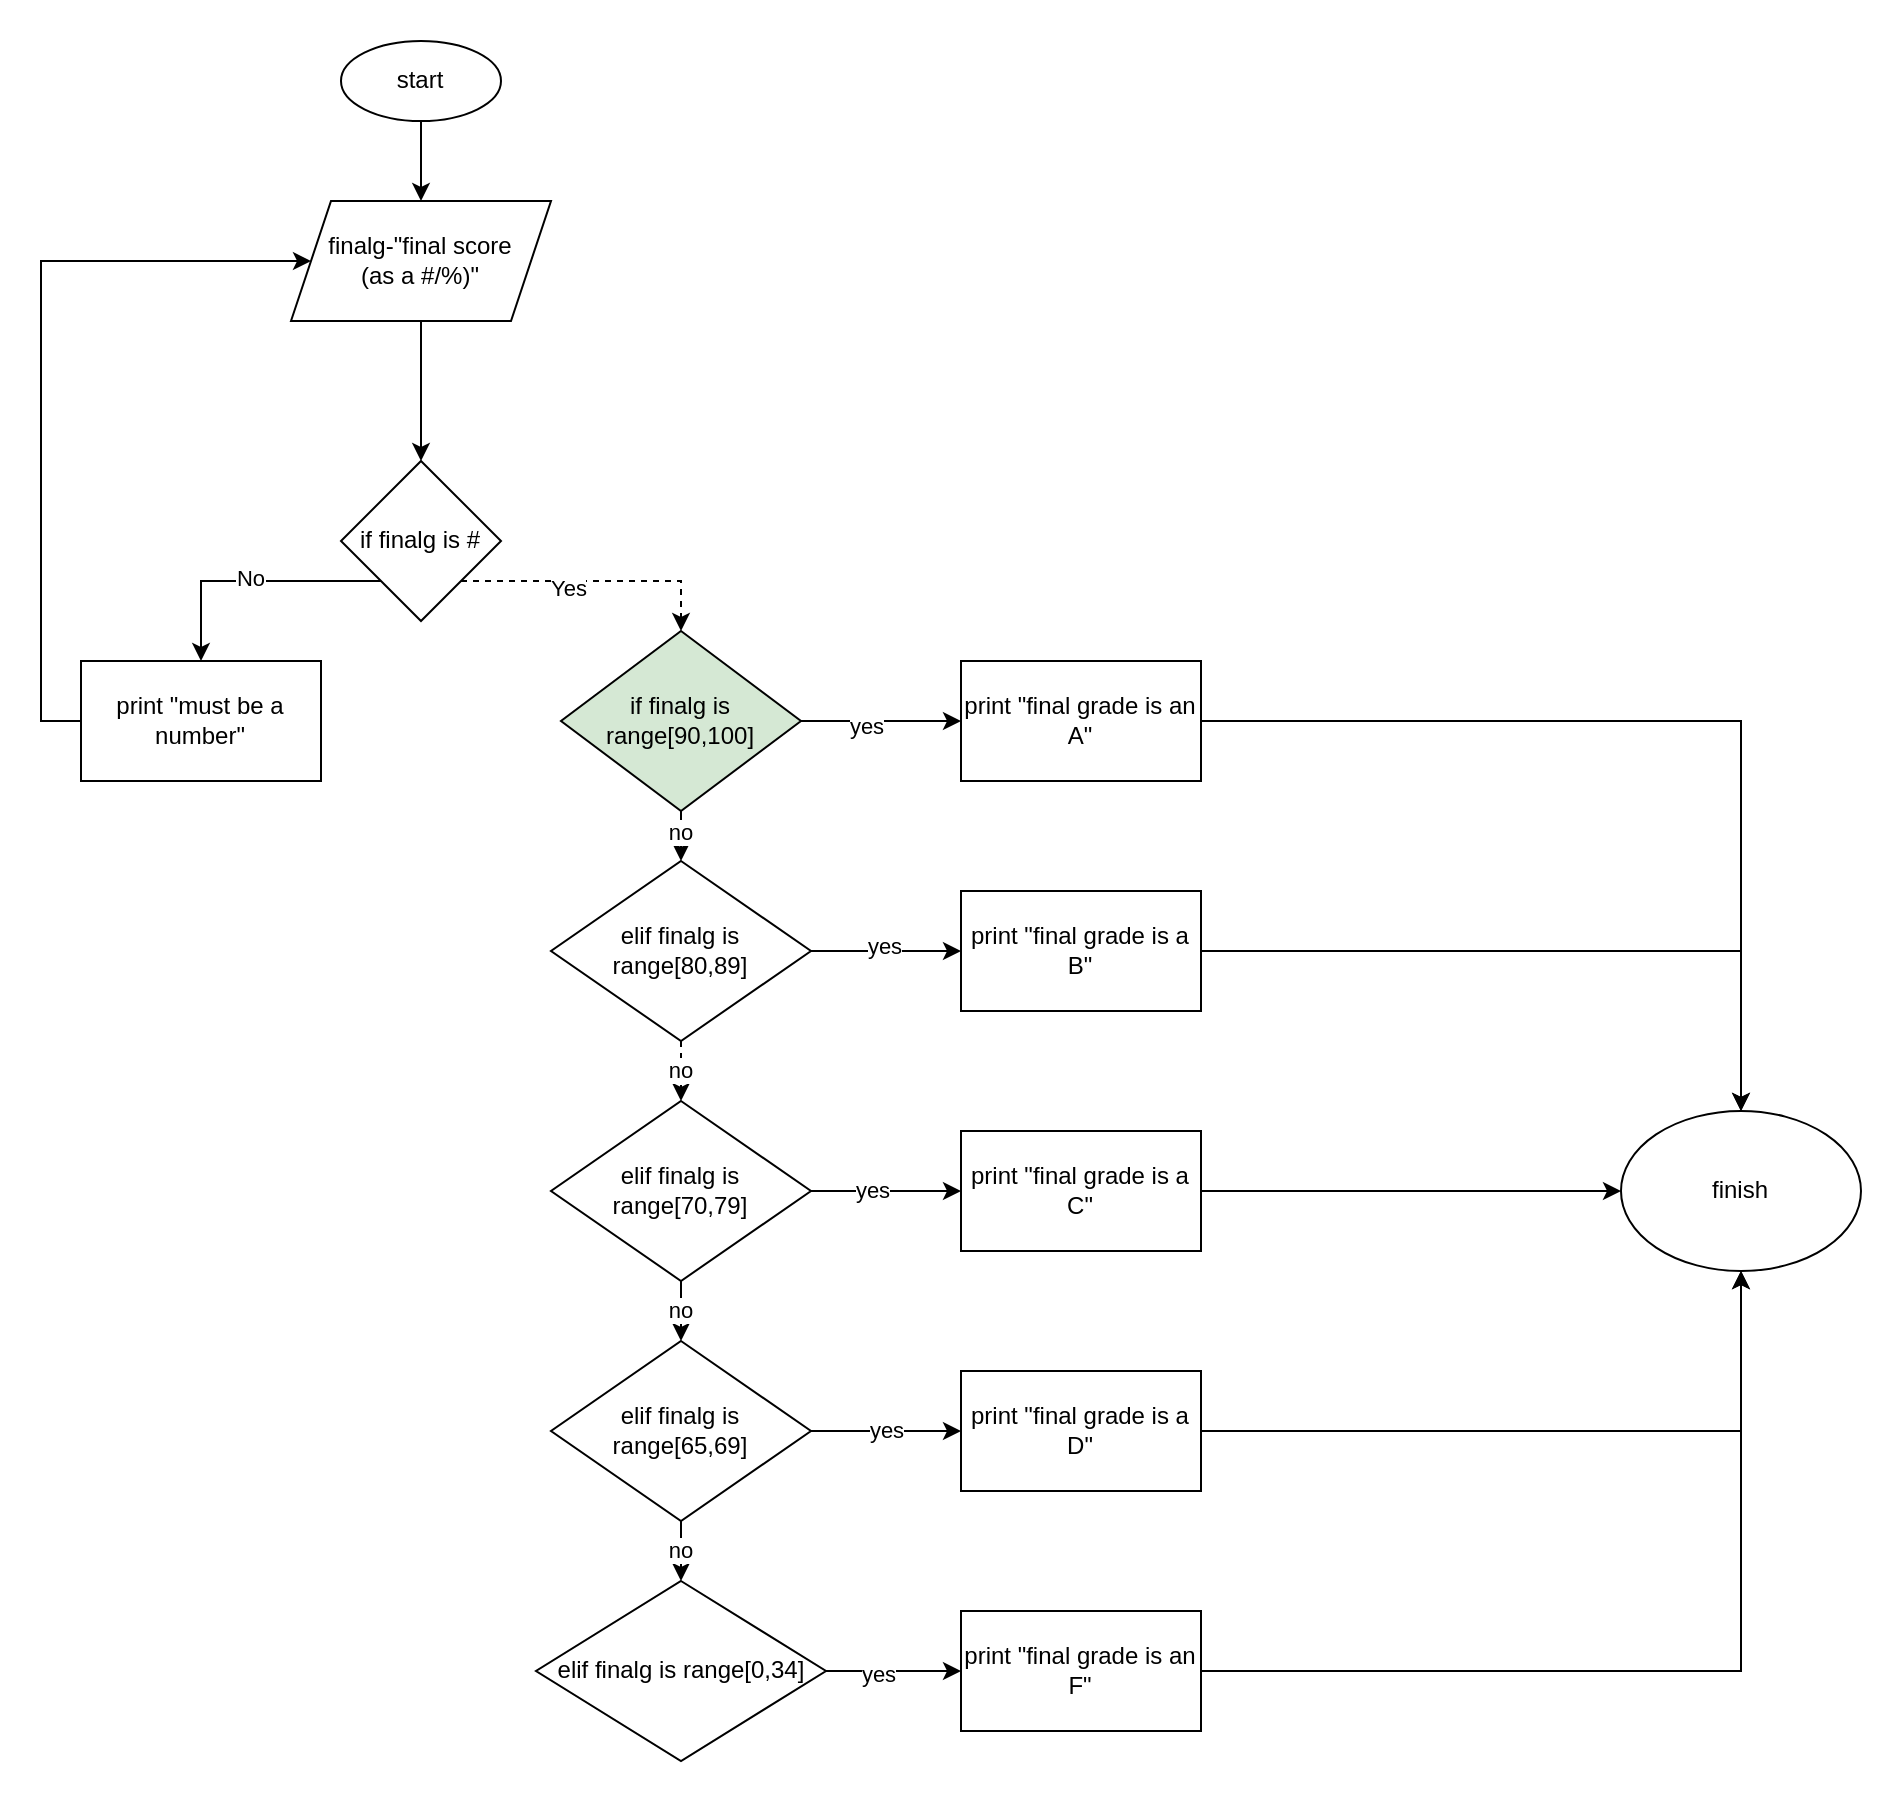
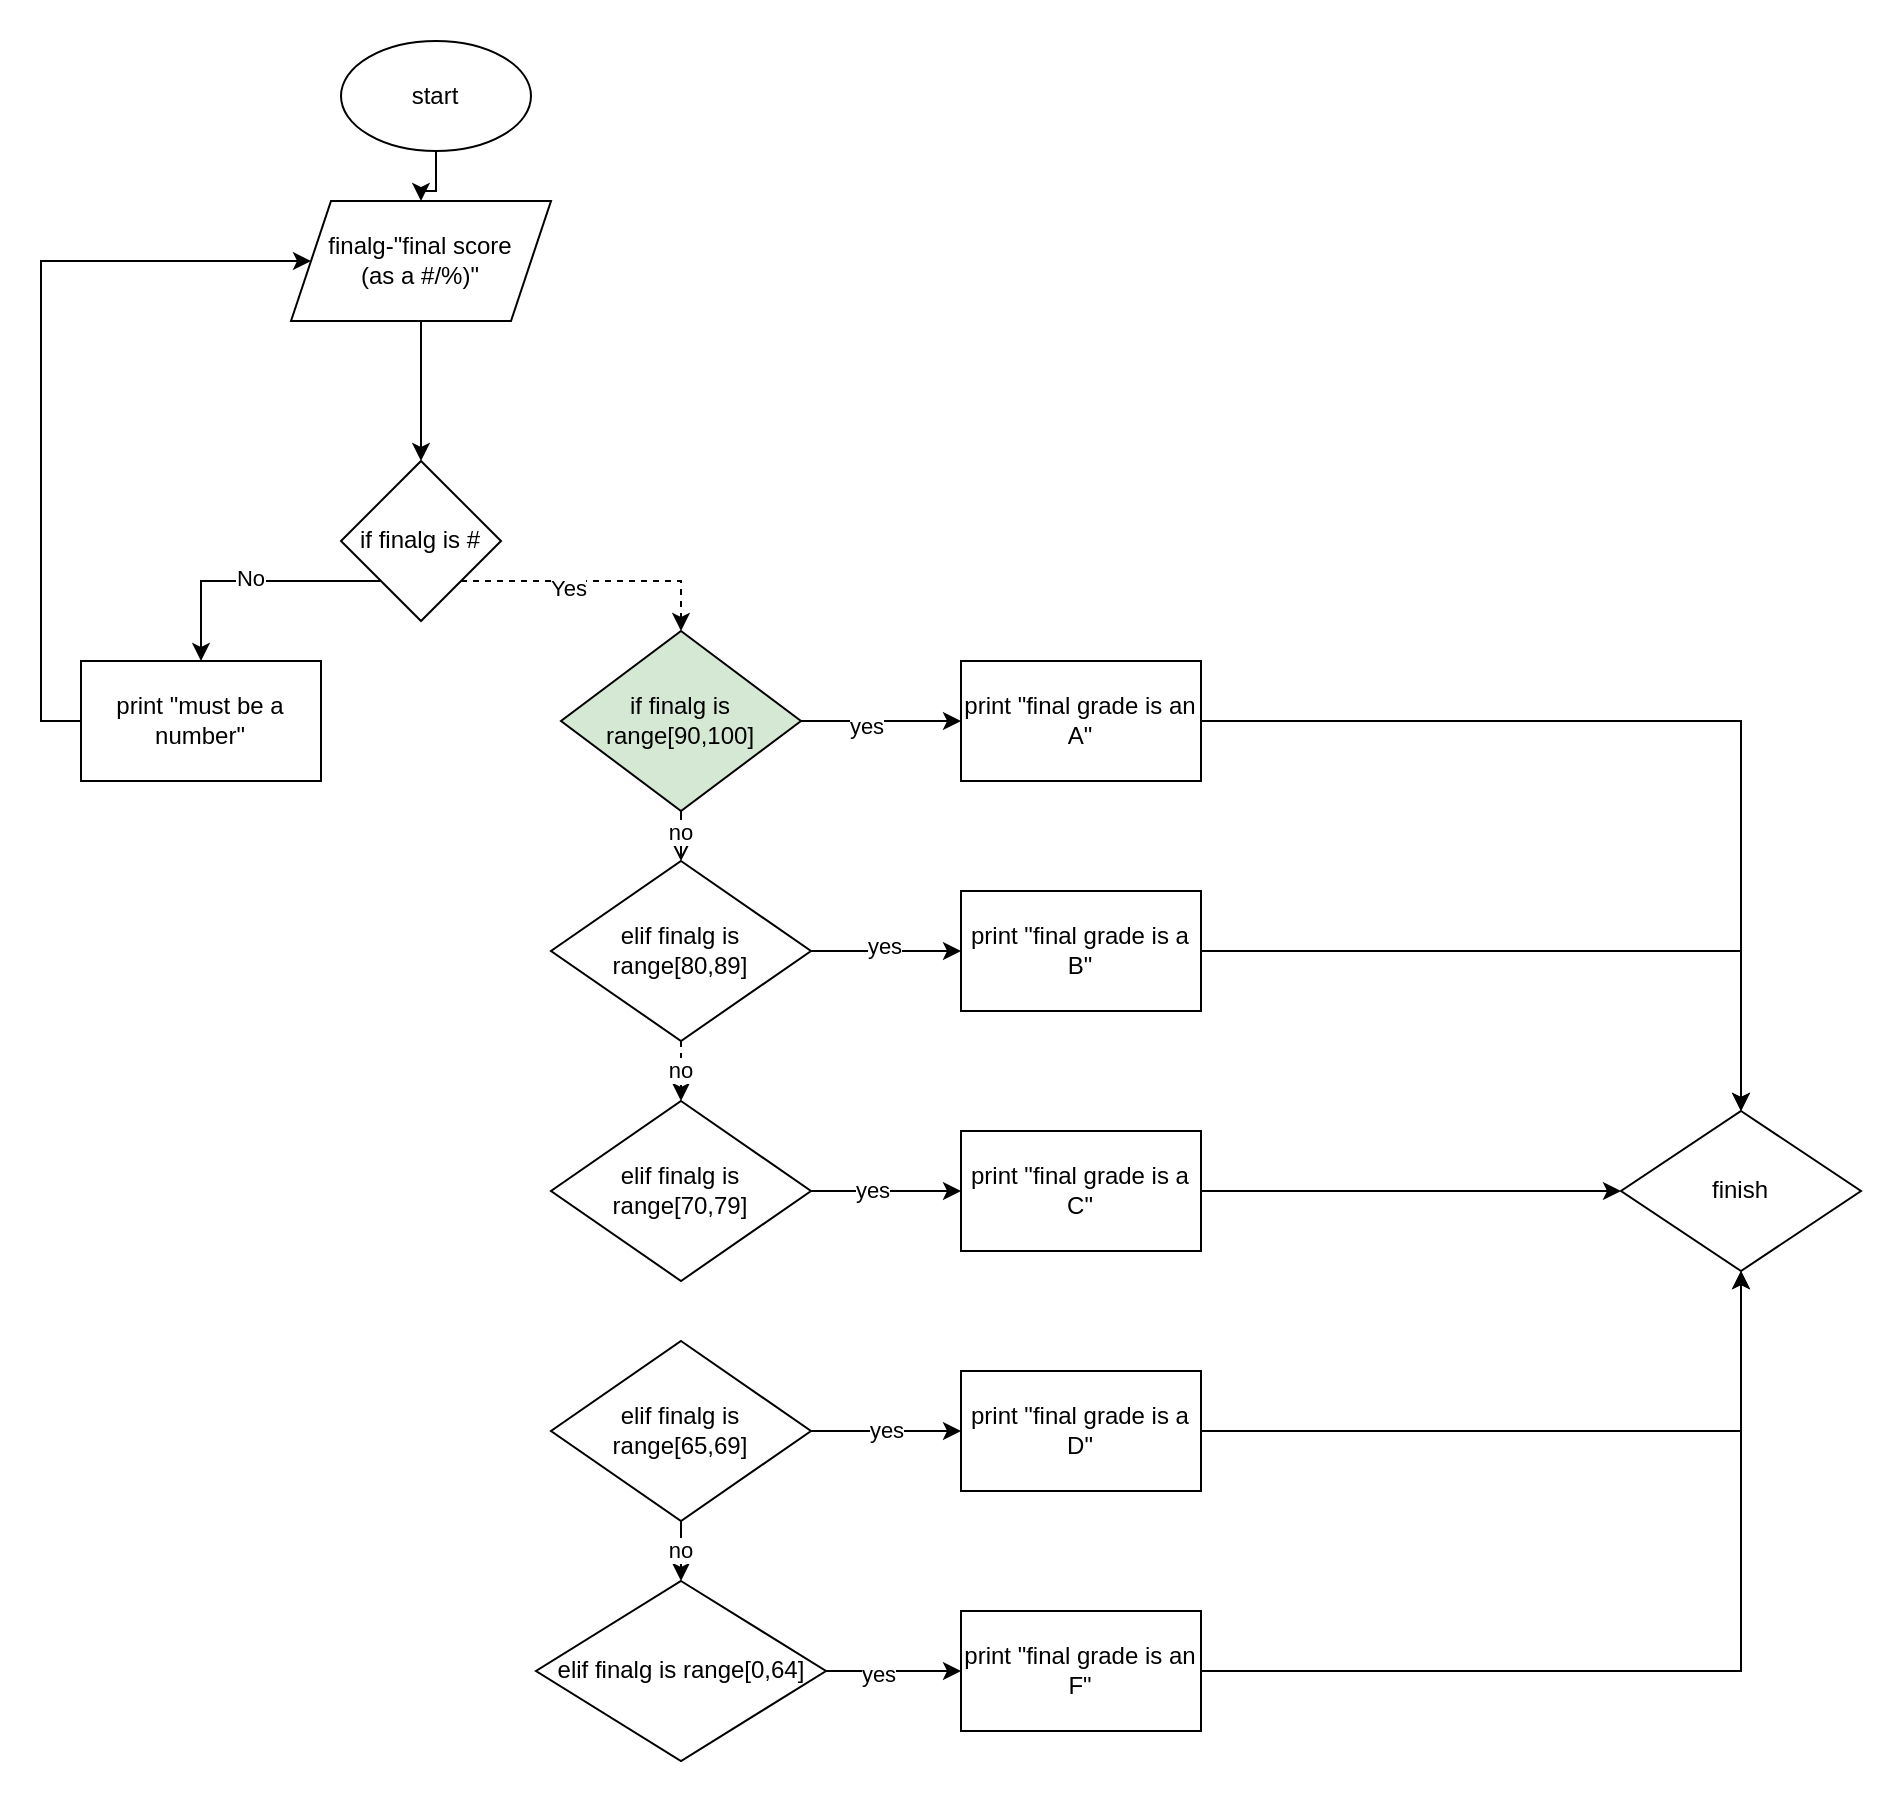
(421, 81) -> (436, 96)
(681, 846) -> (681, 849)
(1741, 1191) -> (1741, 1191)
(681, 1309) -> none
(682, 1671) -> (682, 1671)
